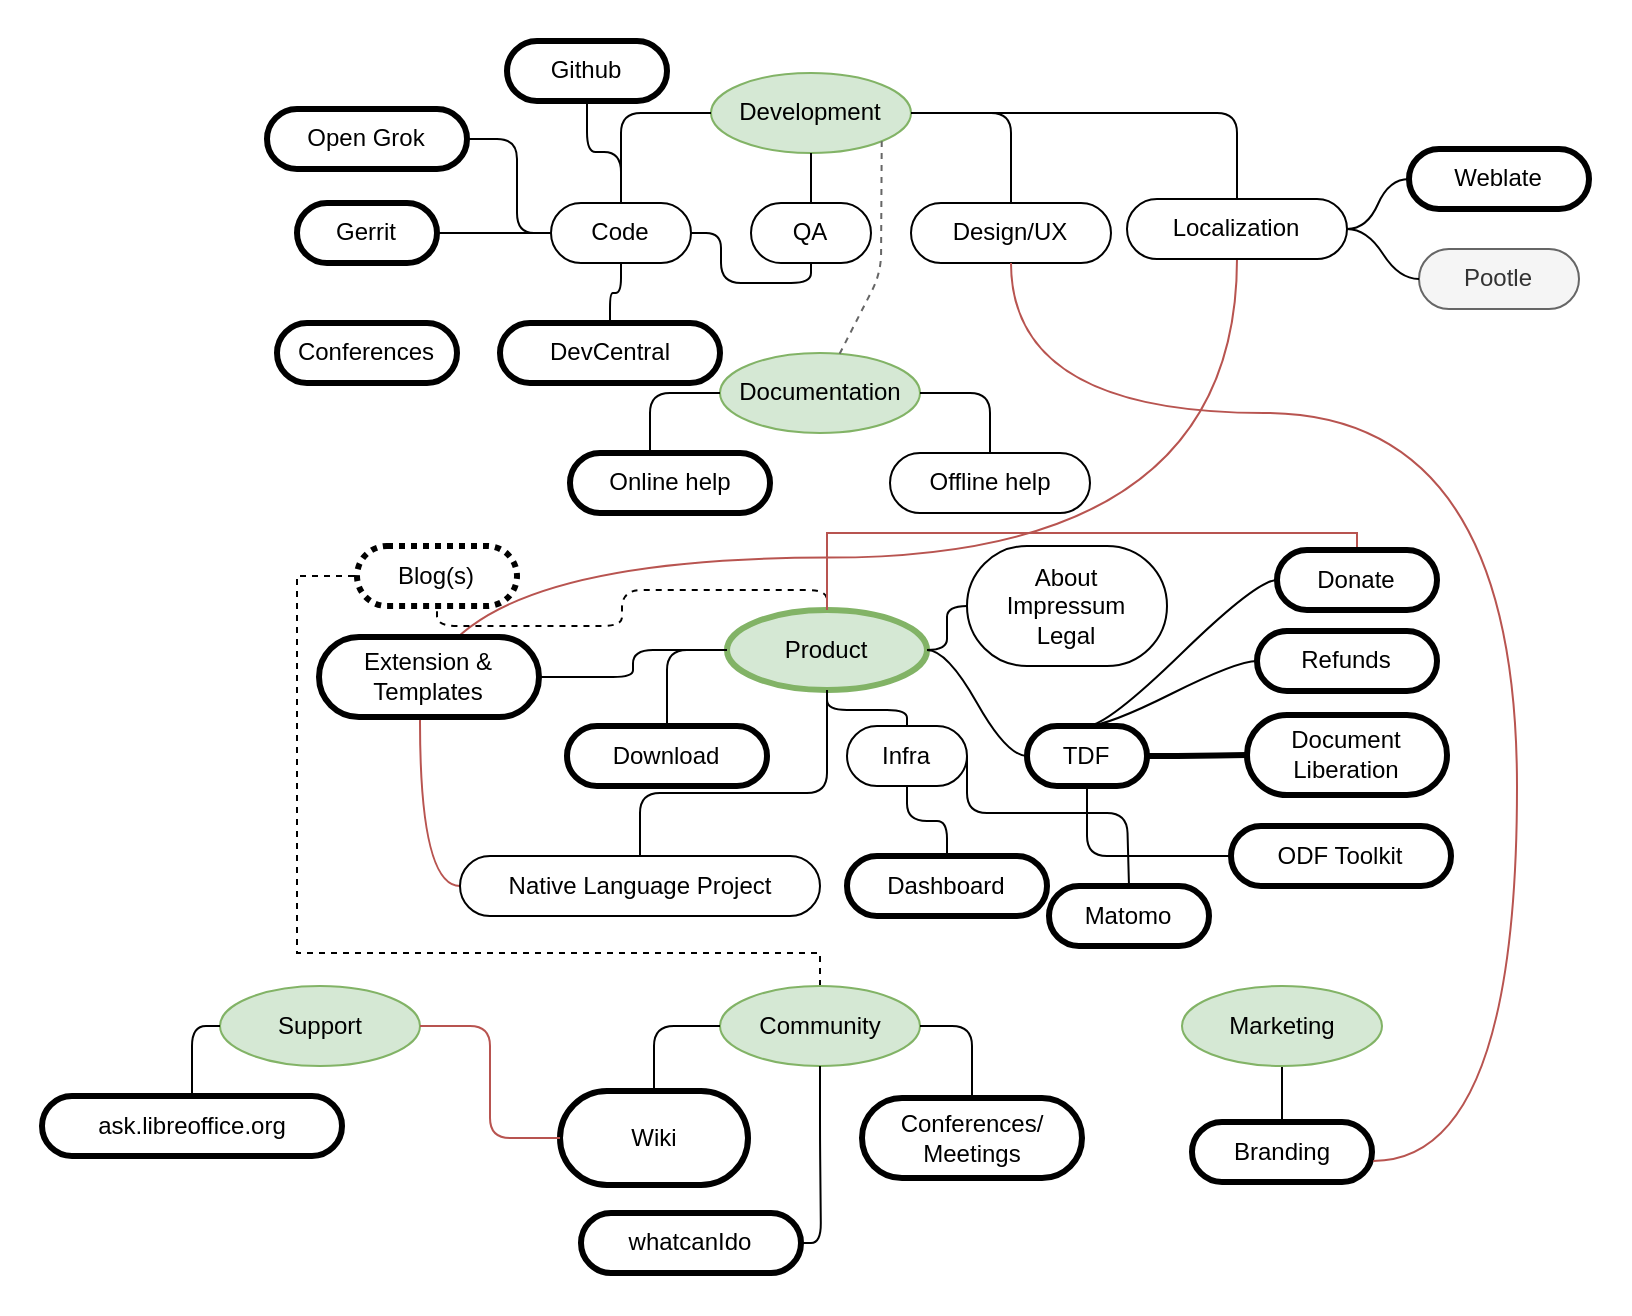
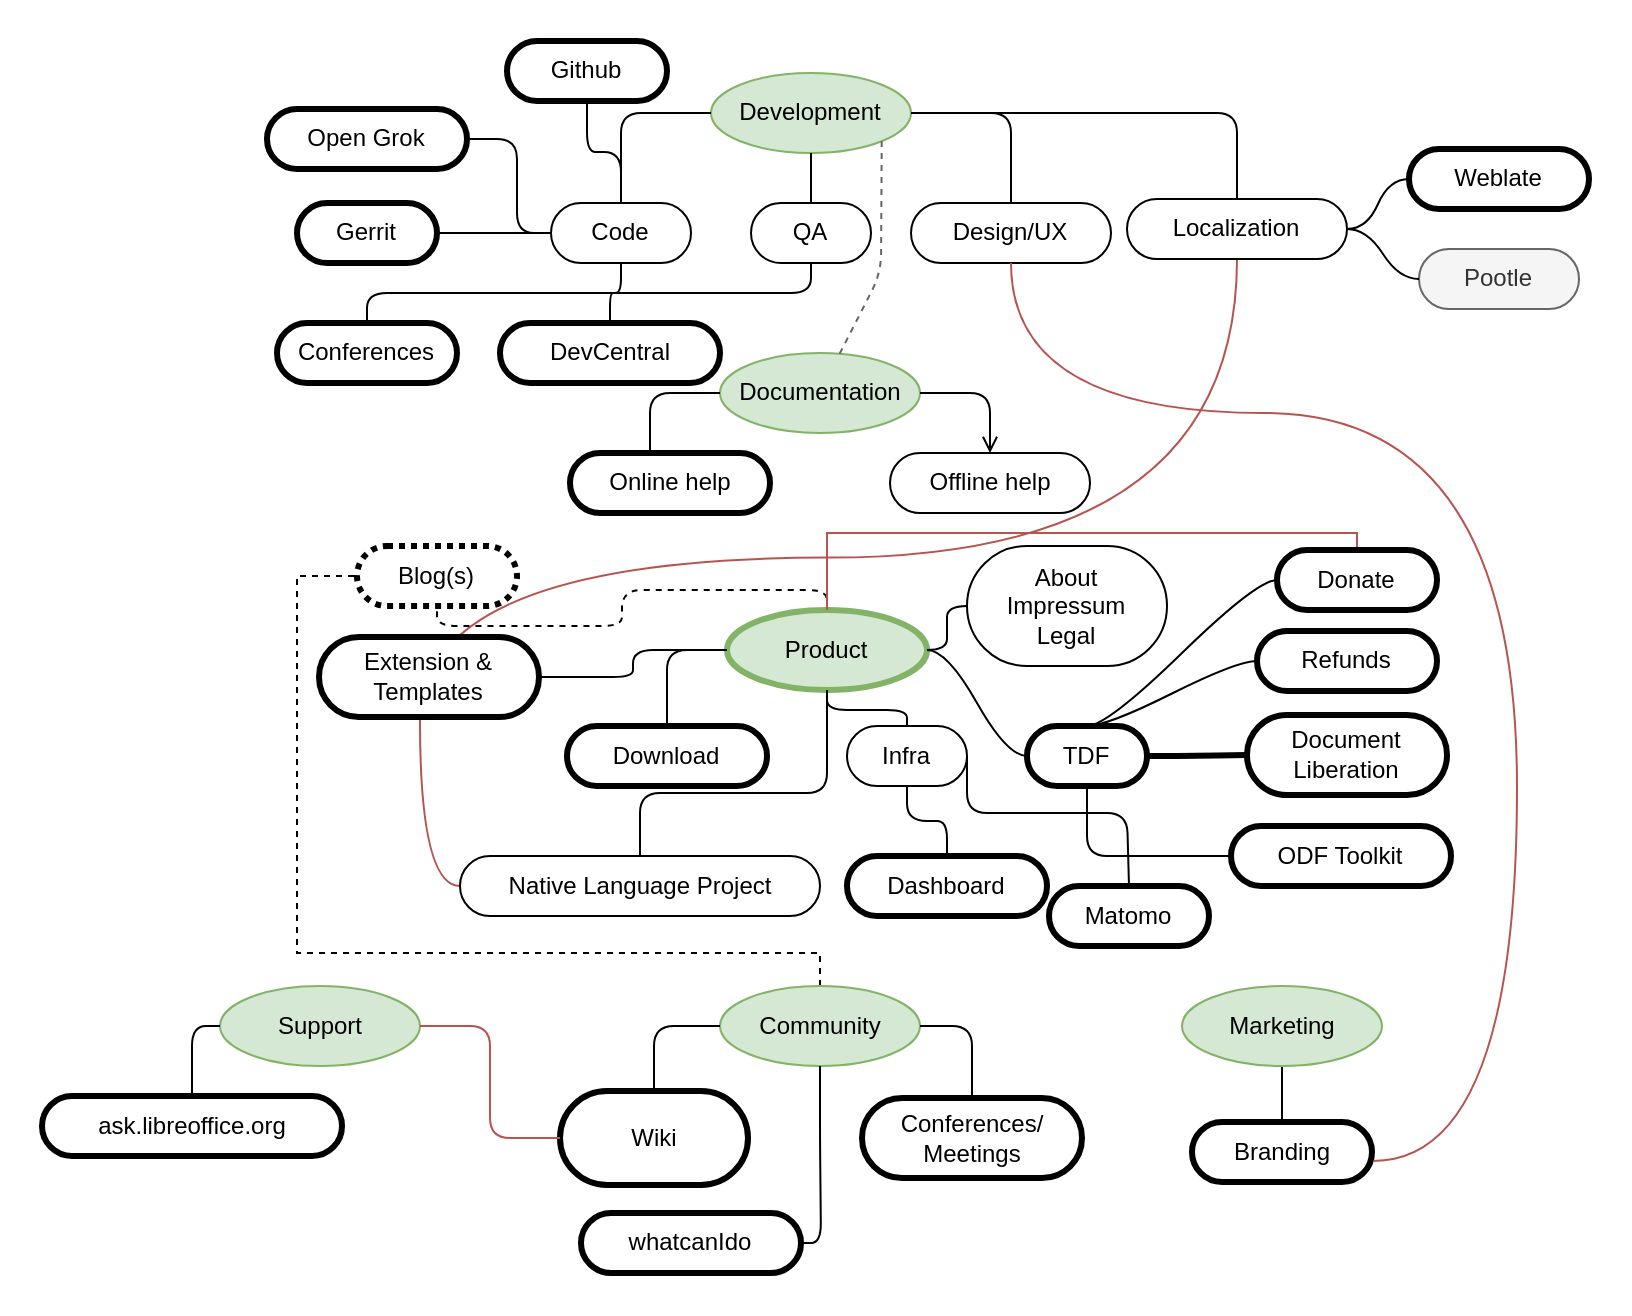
(737, 283) -> (480, 293)
(990, 446) -> (990, 444)
